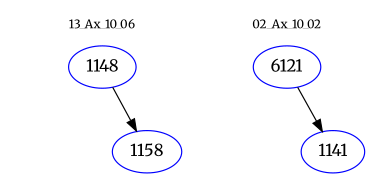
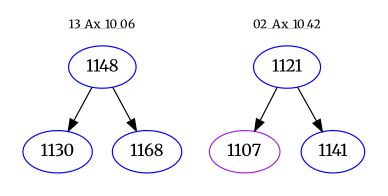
(287, 25) -> (287, 25)
(287, 67) -> (287, 67)
none -> (58, 152)
(147, 152) -> (147, 152)
none -> (245, 152)
